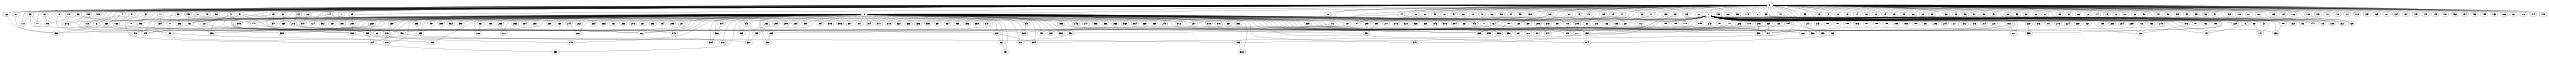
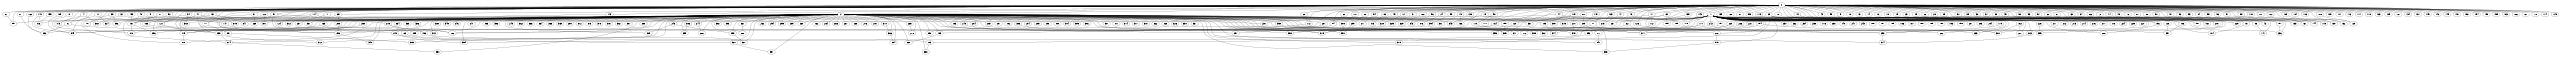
none -> (1717, 33)
